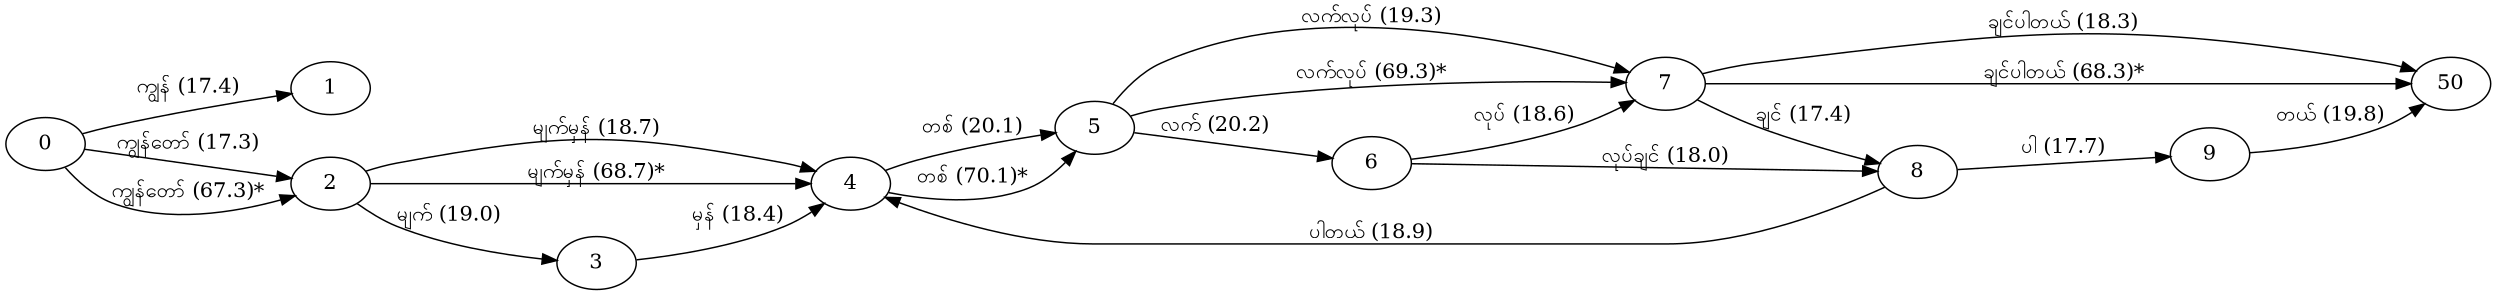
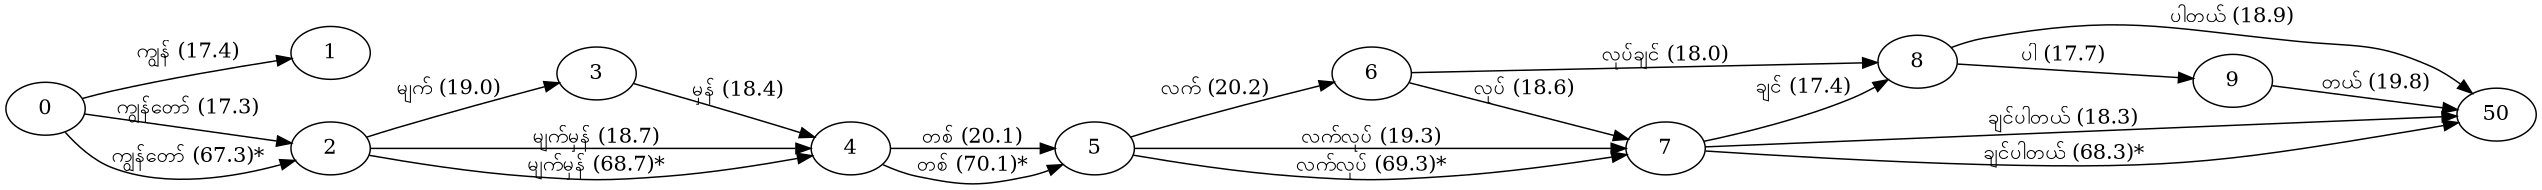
(1394, 244) -> (2209, 32)
